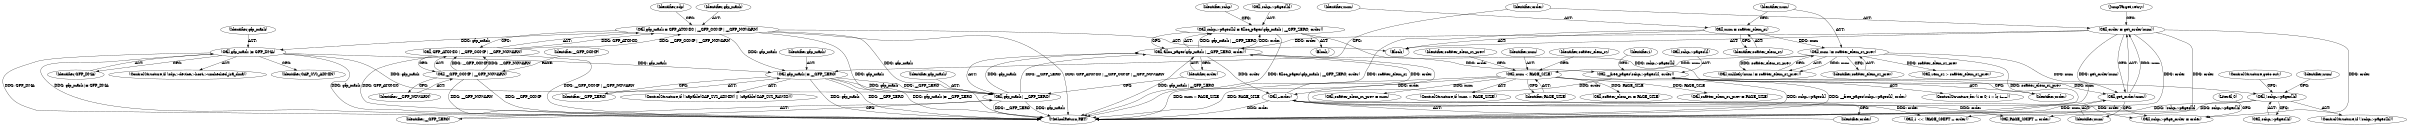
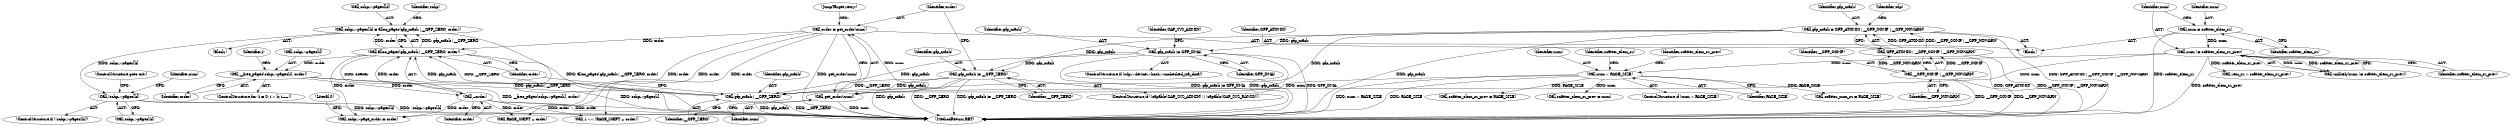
none -> (1264, 30)
(277, 63) -> (1175, 41)
(548, 63) -> (1872, 63)
(1249, 75) -> (356, 75)
(1626, 97) -> (1848, 97)
